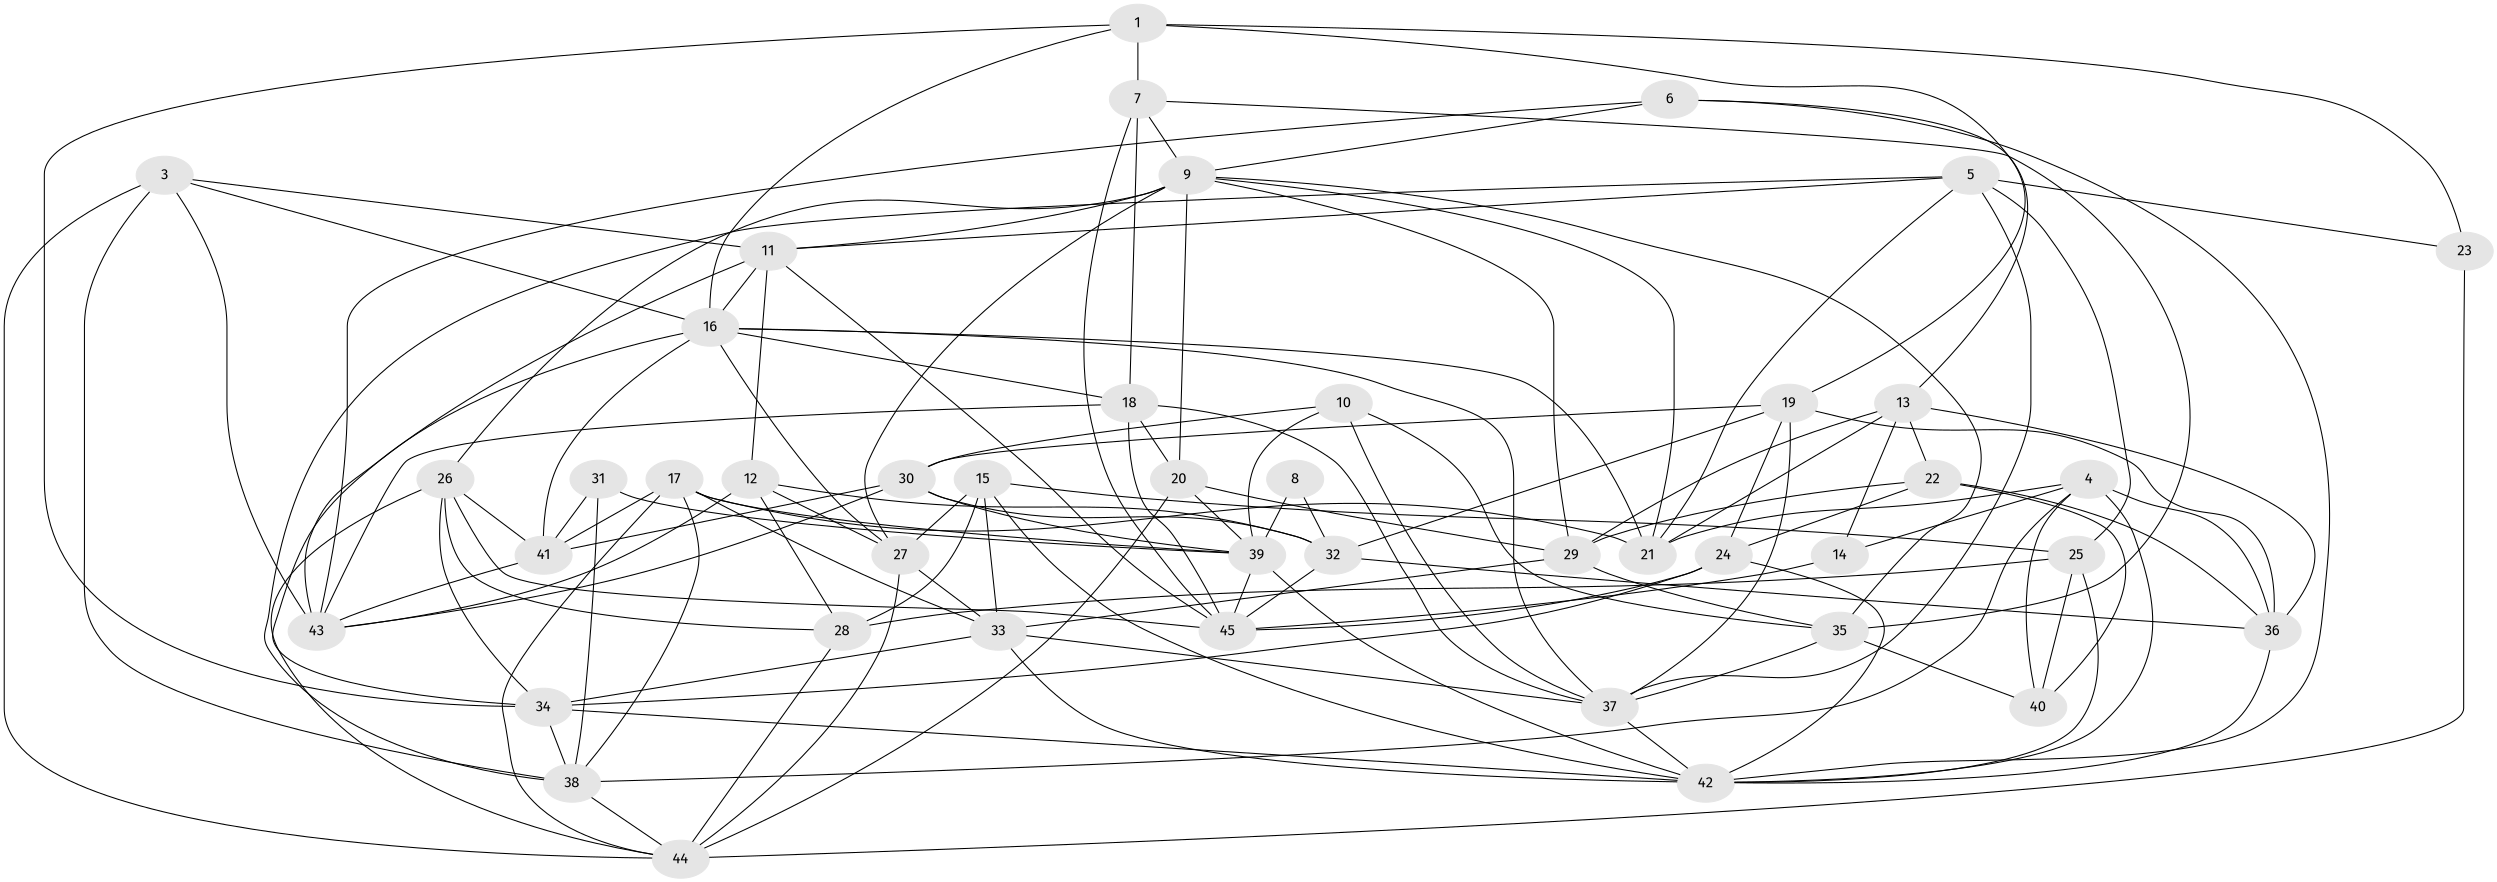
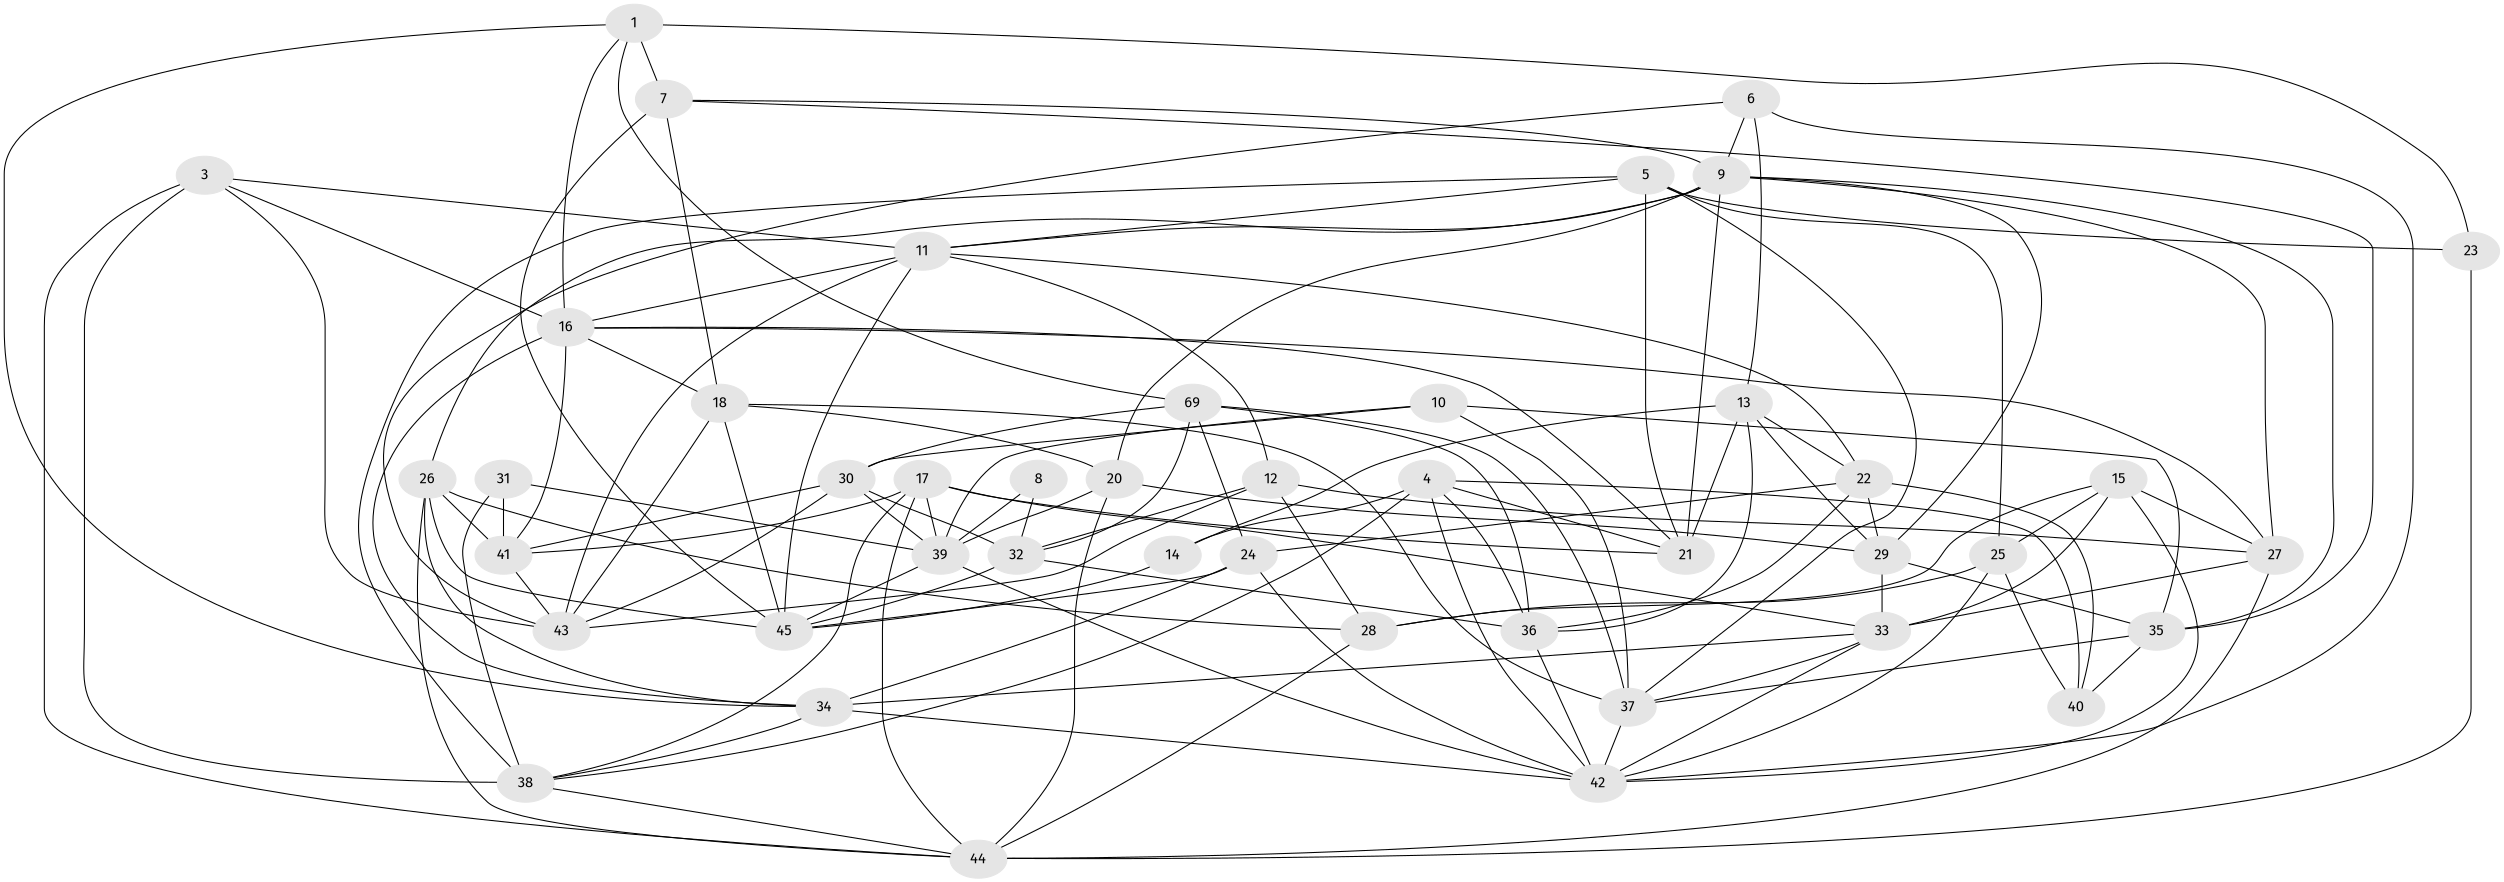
none -> (1424, 301)
(1269, 361) -> none
(1789, 403) -> (1193, 403)
